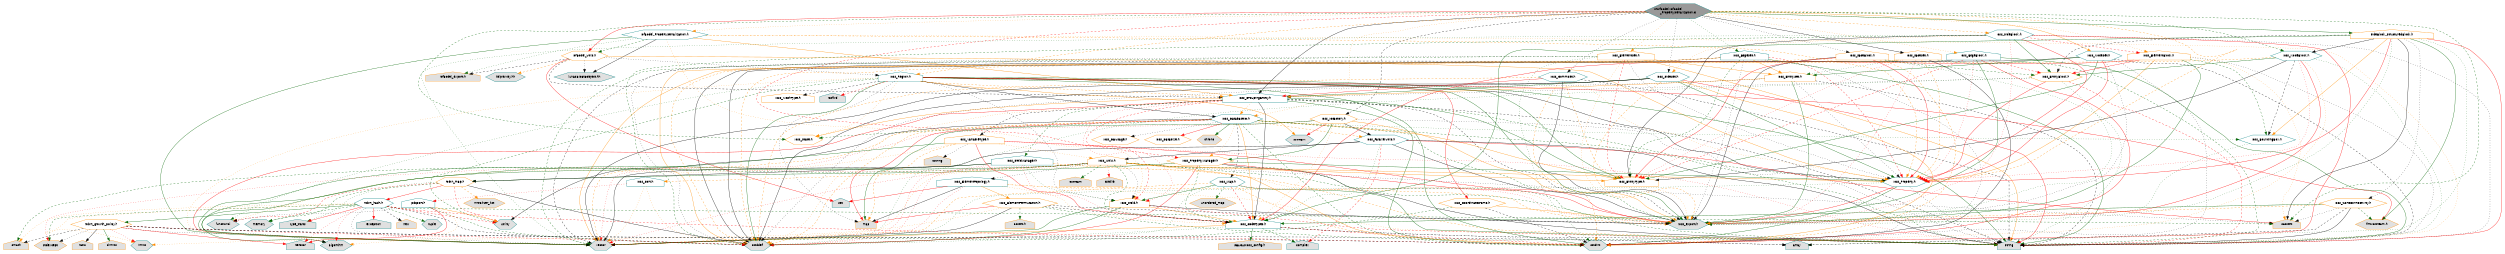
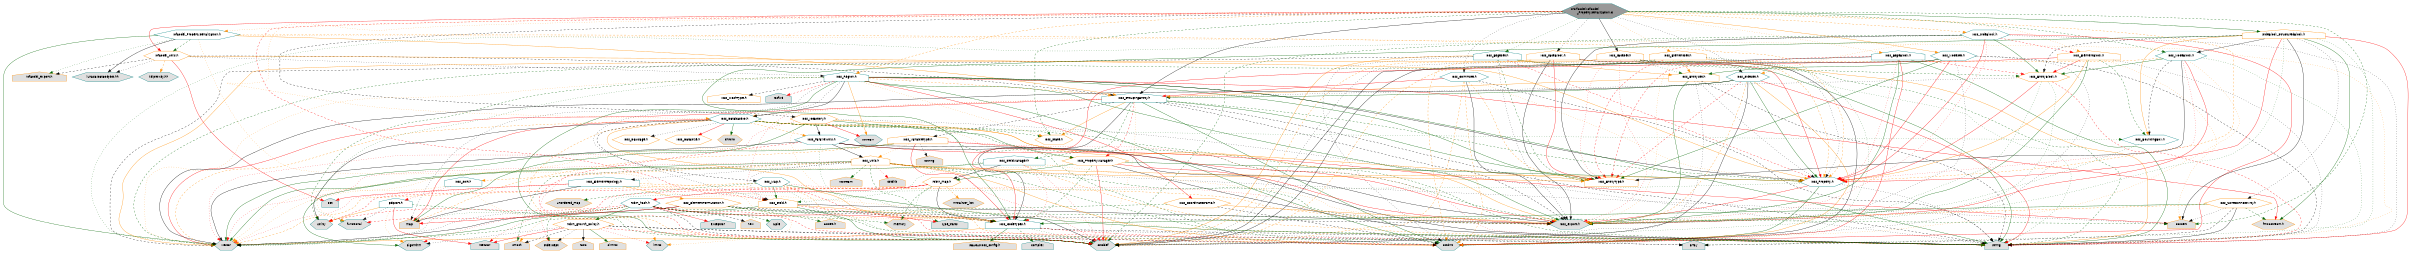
none -> (1682, 125)
(1361, 198) -> (675, 220)
(259, 224) -> (900, 224)
